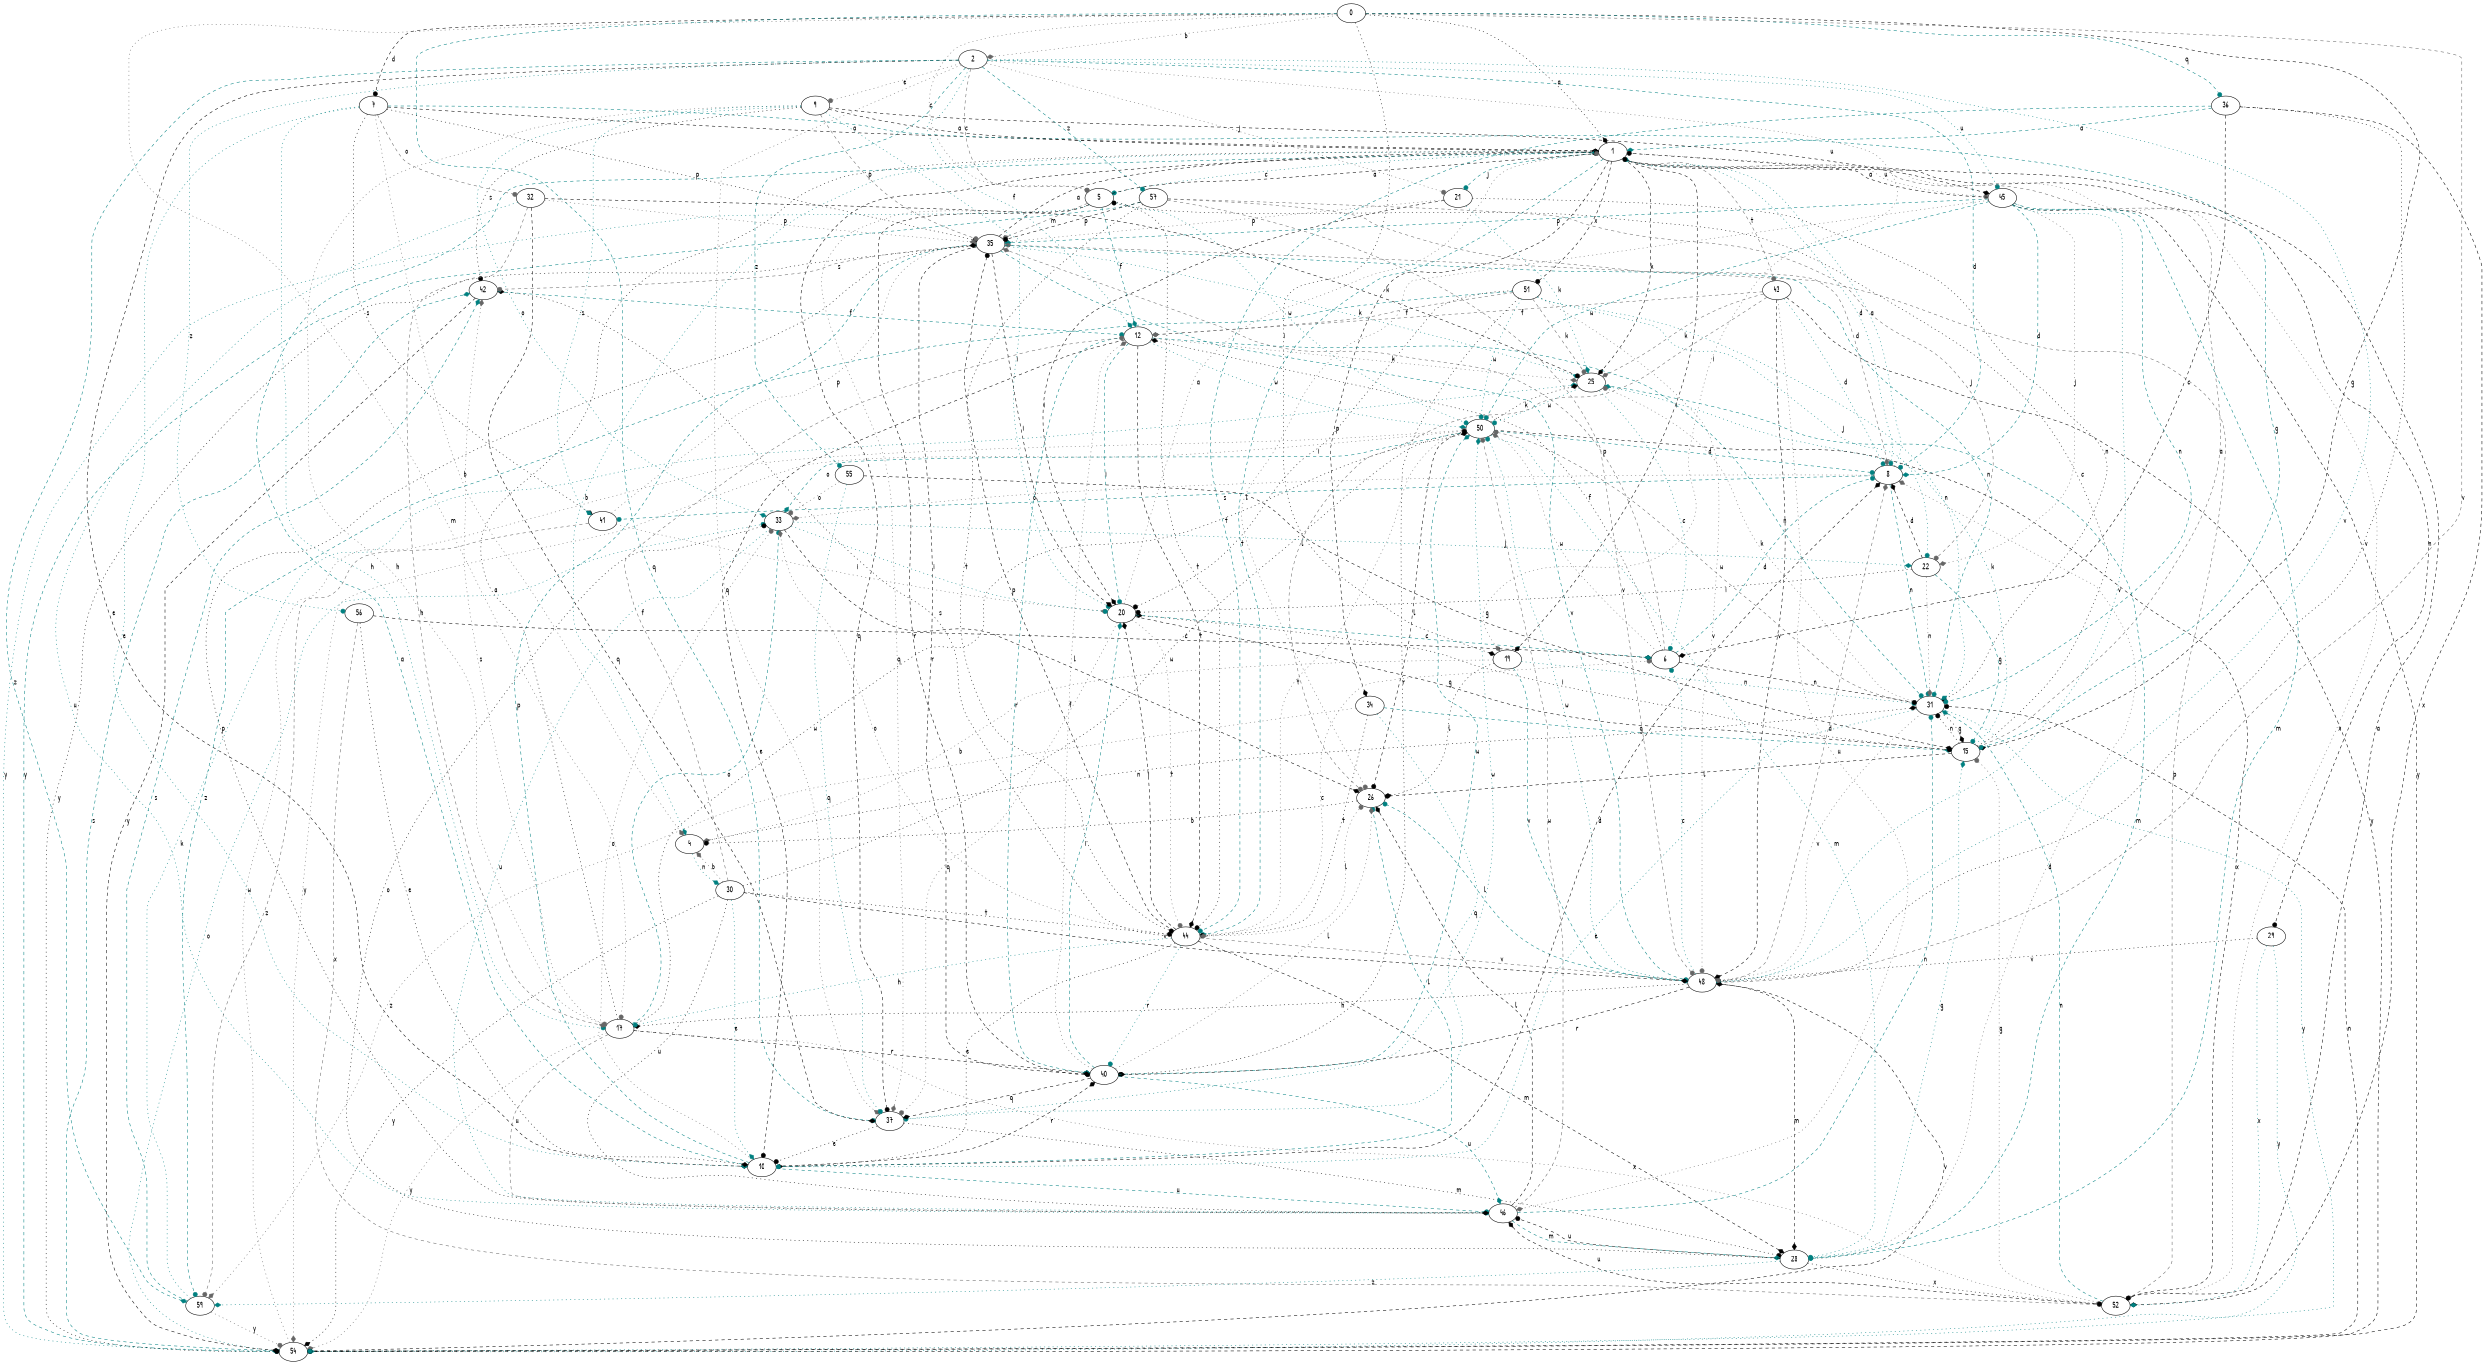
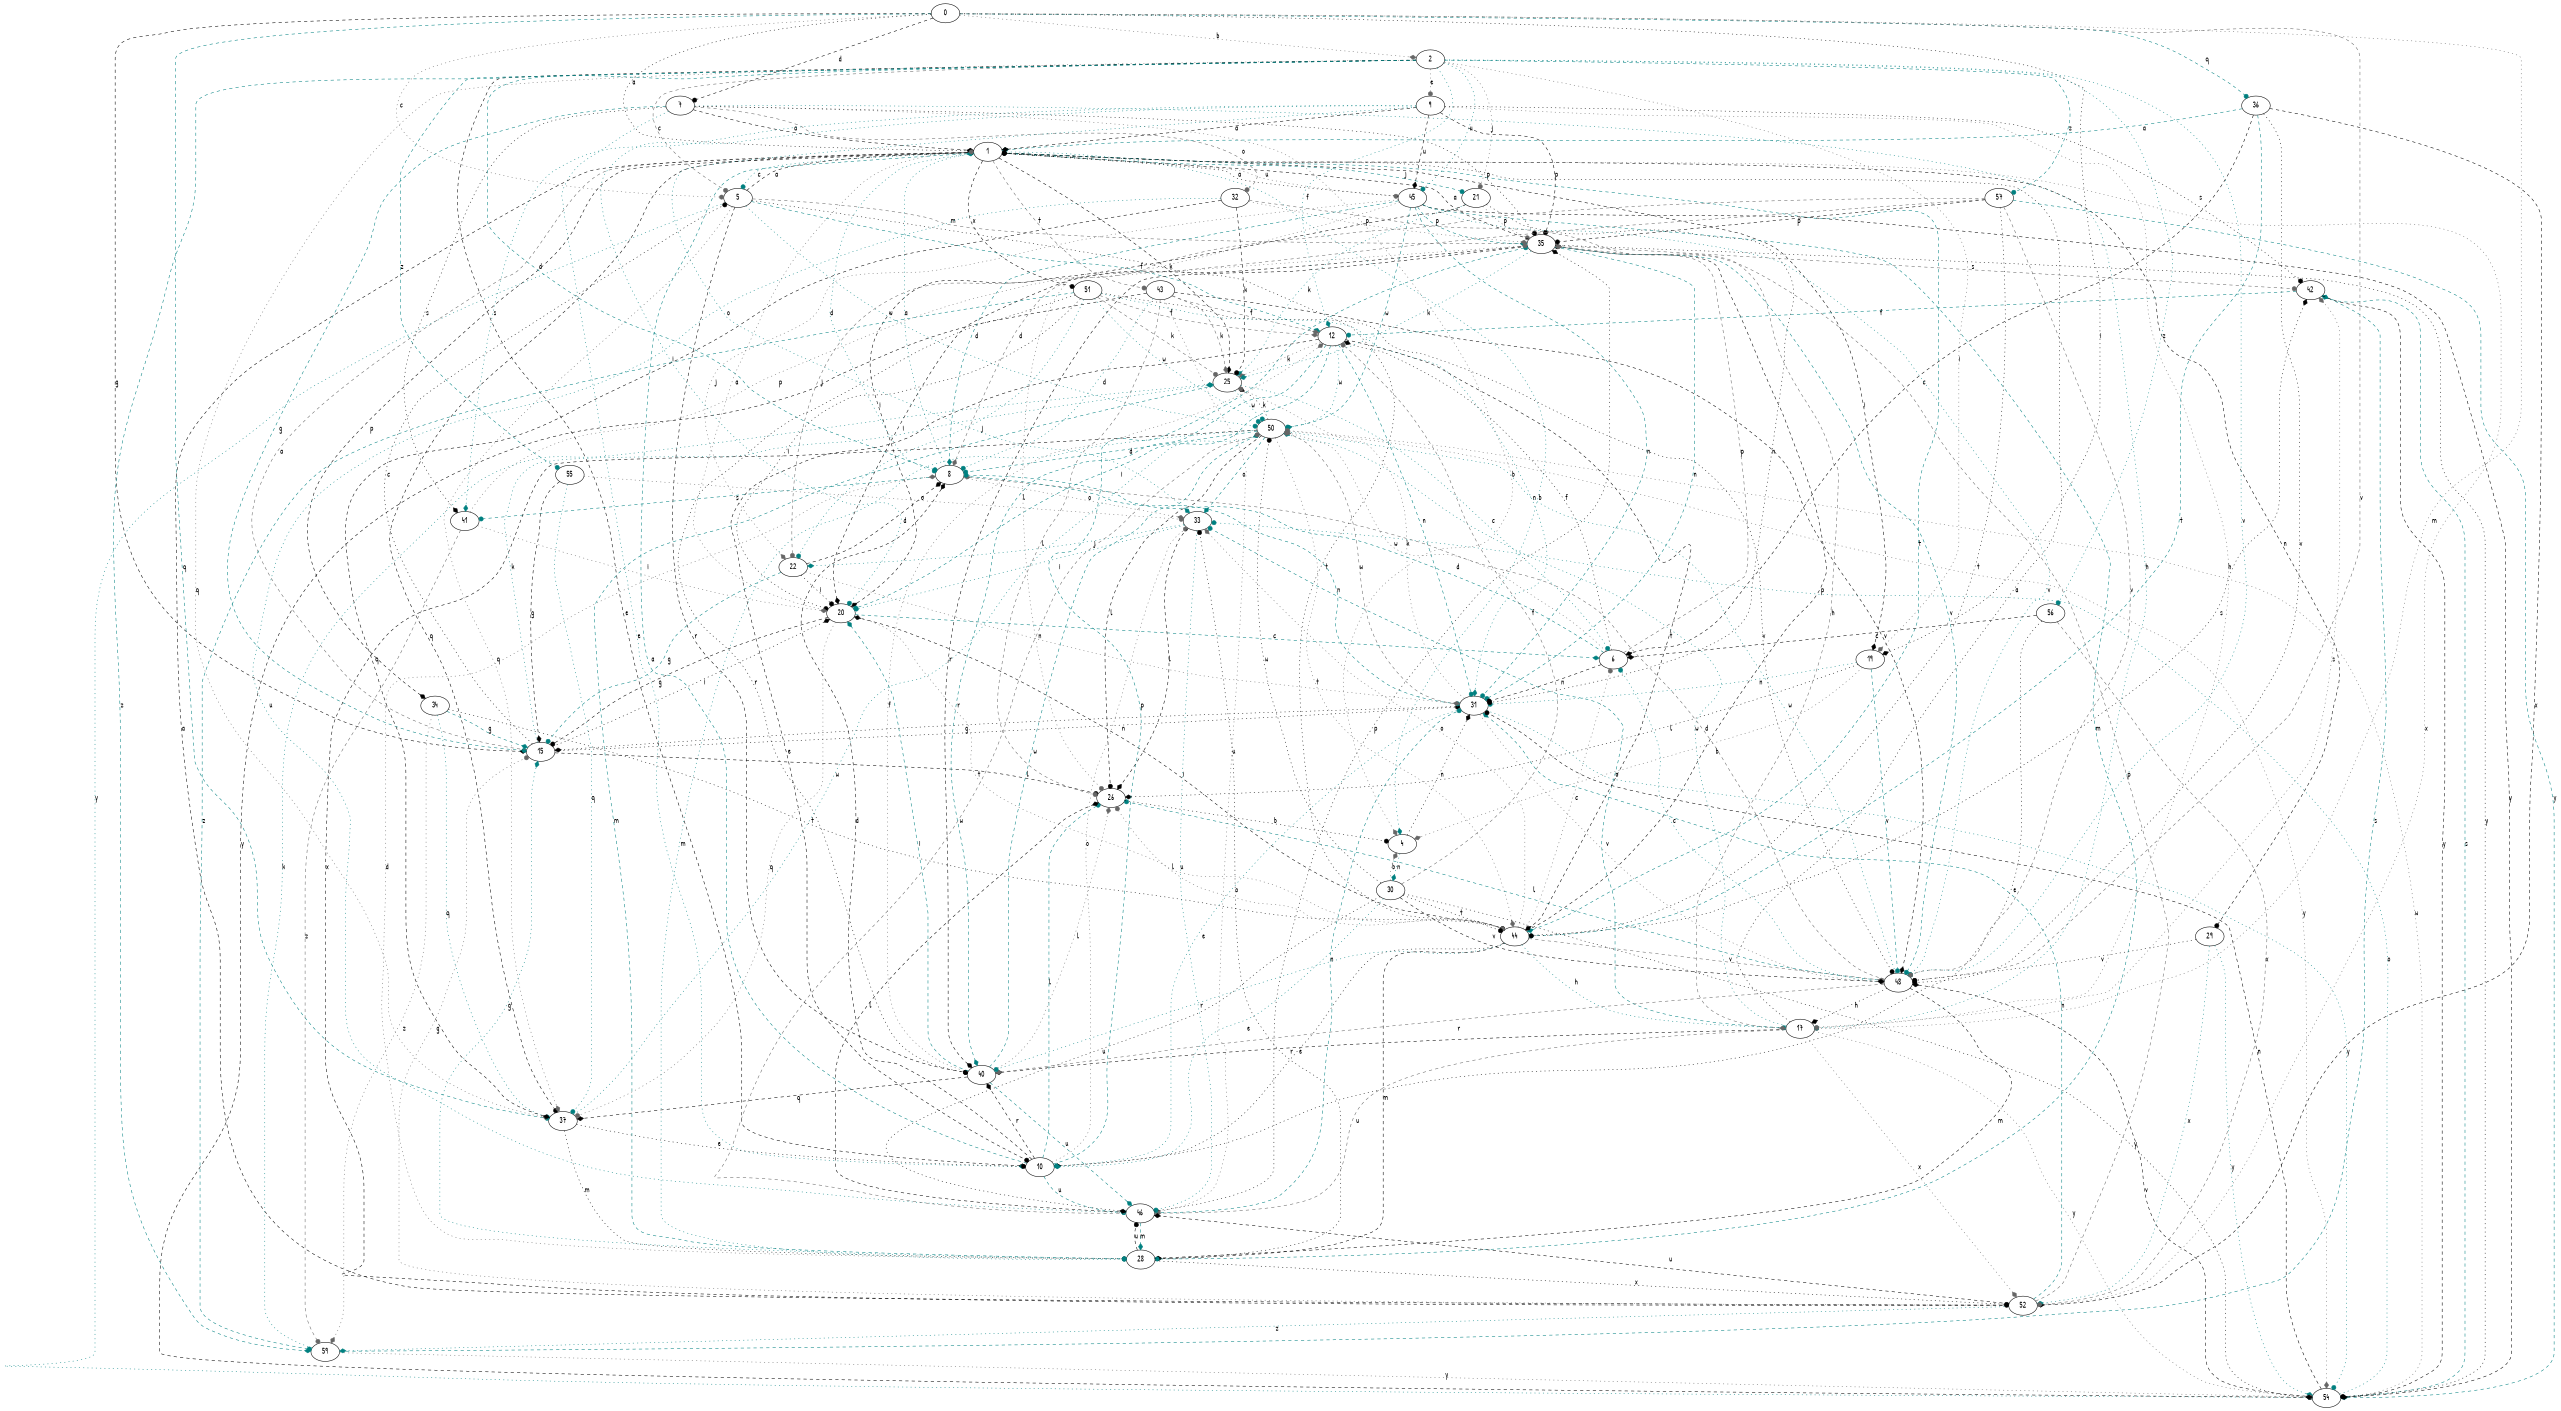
(1864, 176) -> (1232, 175)
(884, 192) -> (1530, 137)
(1714, 609) -> (1660, 456)
(967, 645) -> (1684, 639)
(1411, 1055) -> (1442, 1021)
(1001, 1290) -> (1177, 1329)
